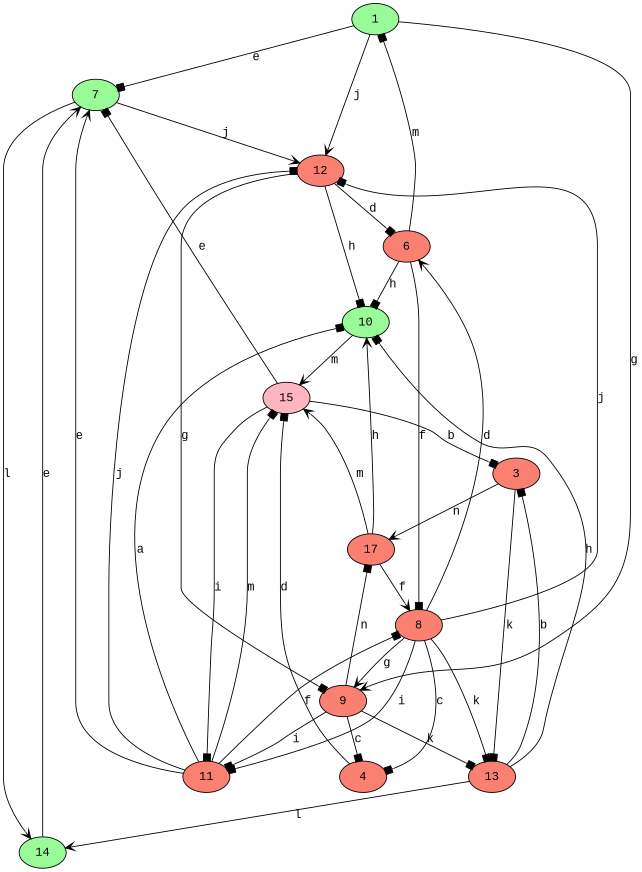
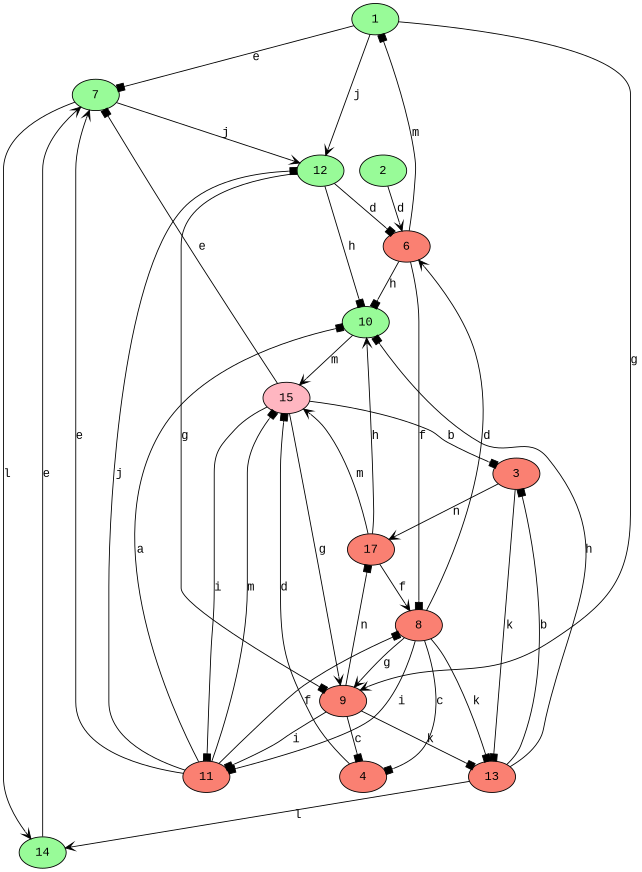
(320, 171) -> (320, 171)
none -> (383, 171)
(597, 342) -> none
none -> (315, 545)
